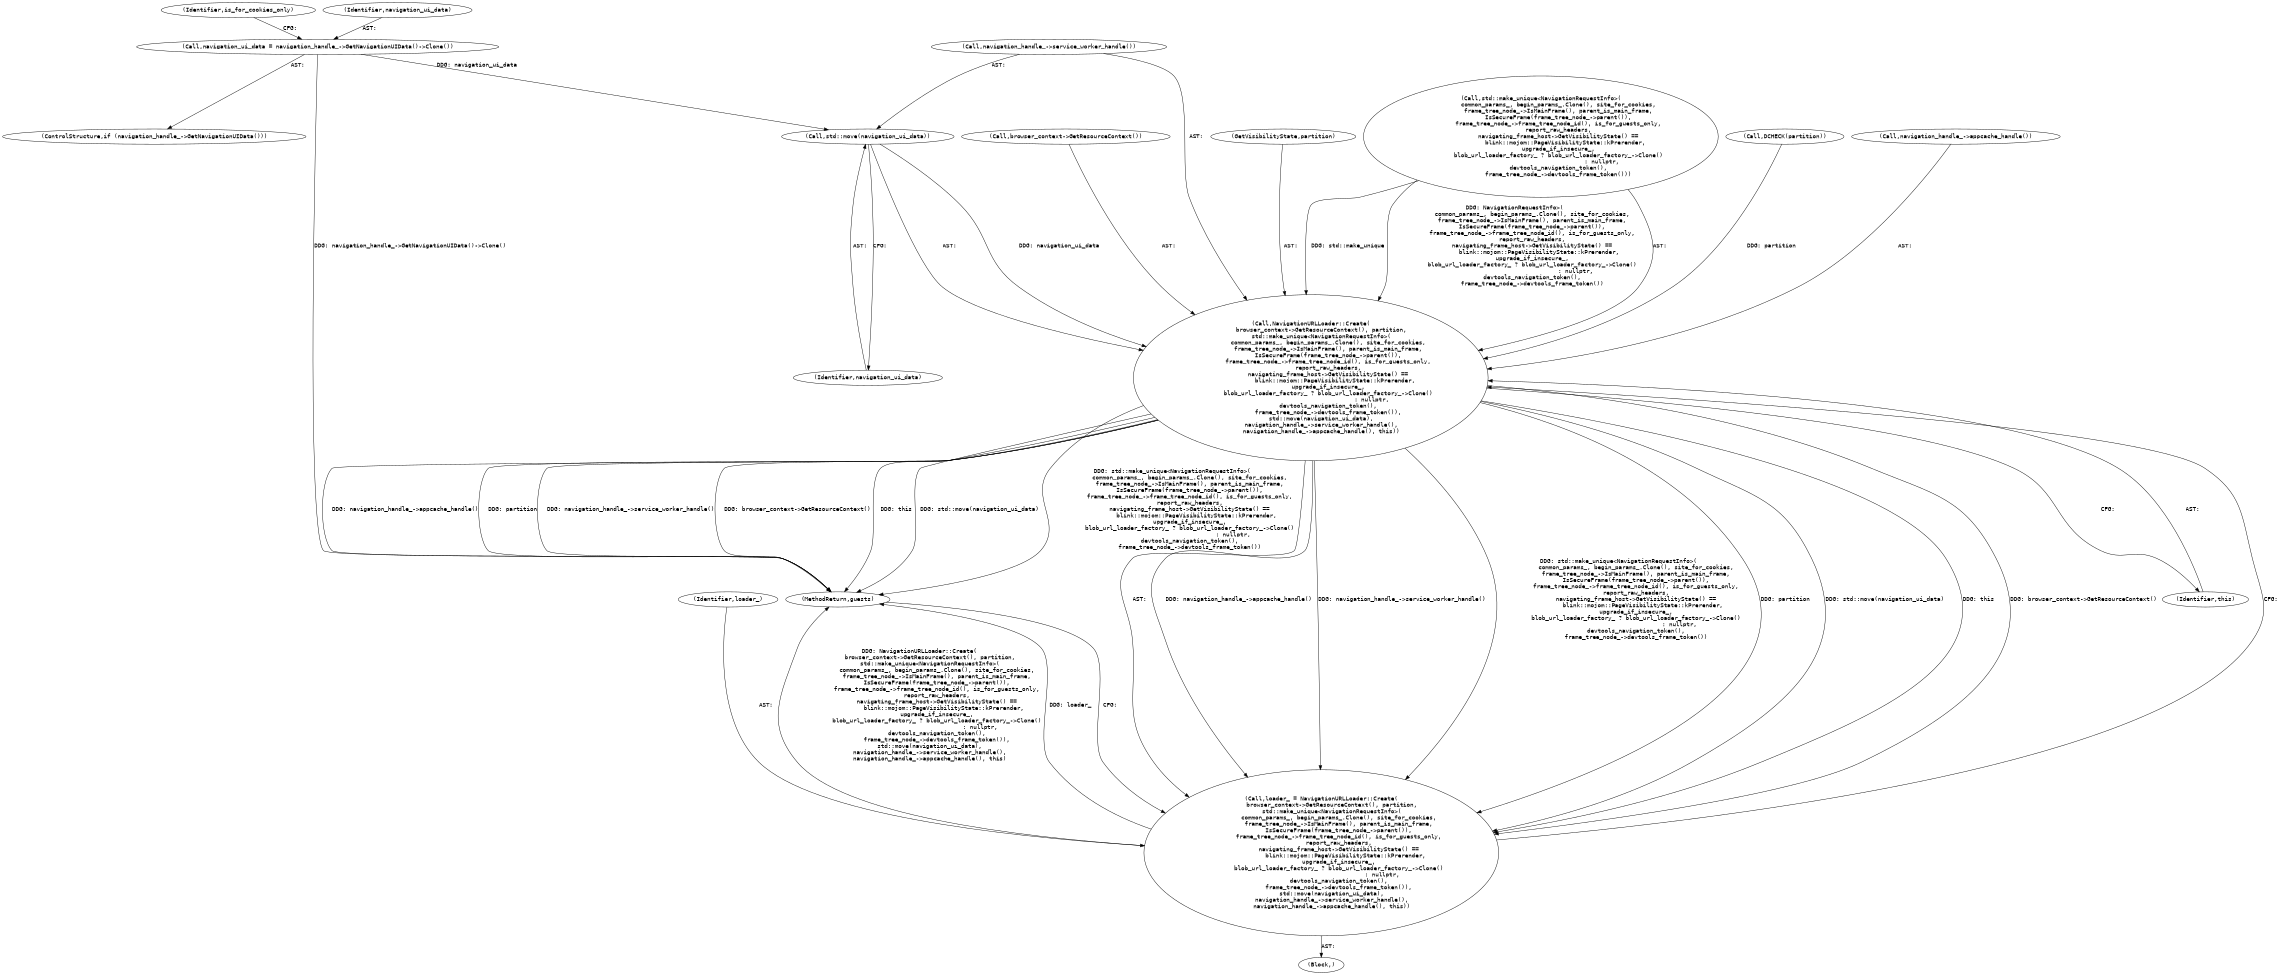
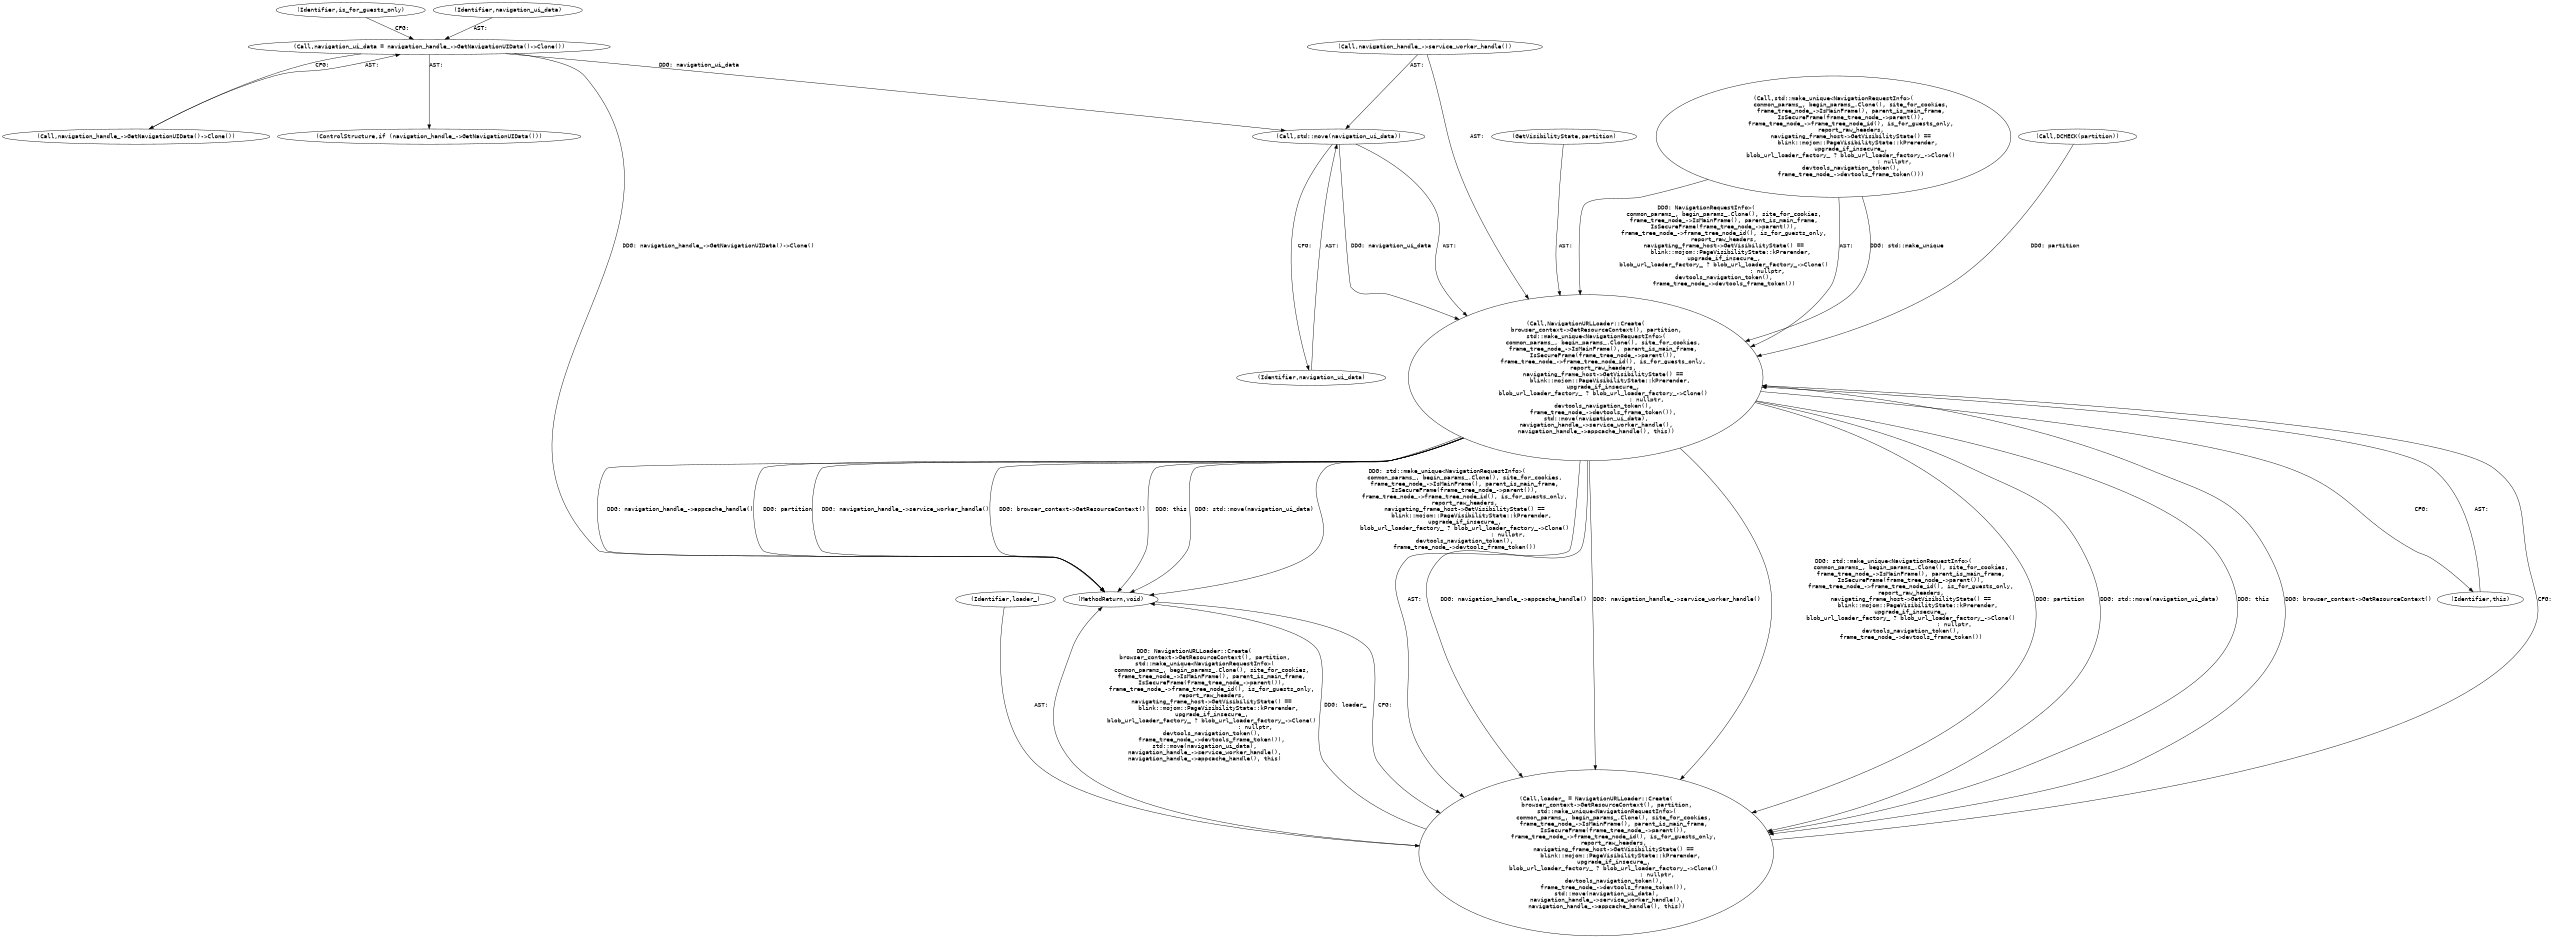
(238, 10) -> (351, 10)
none -> (136, 137)
(1066, 137) -> none
(1956, 137) -> none
(838, 599) -> (1111, 599)
(1321, 965) -> none
